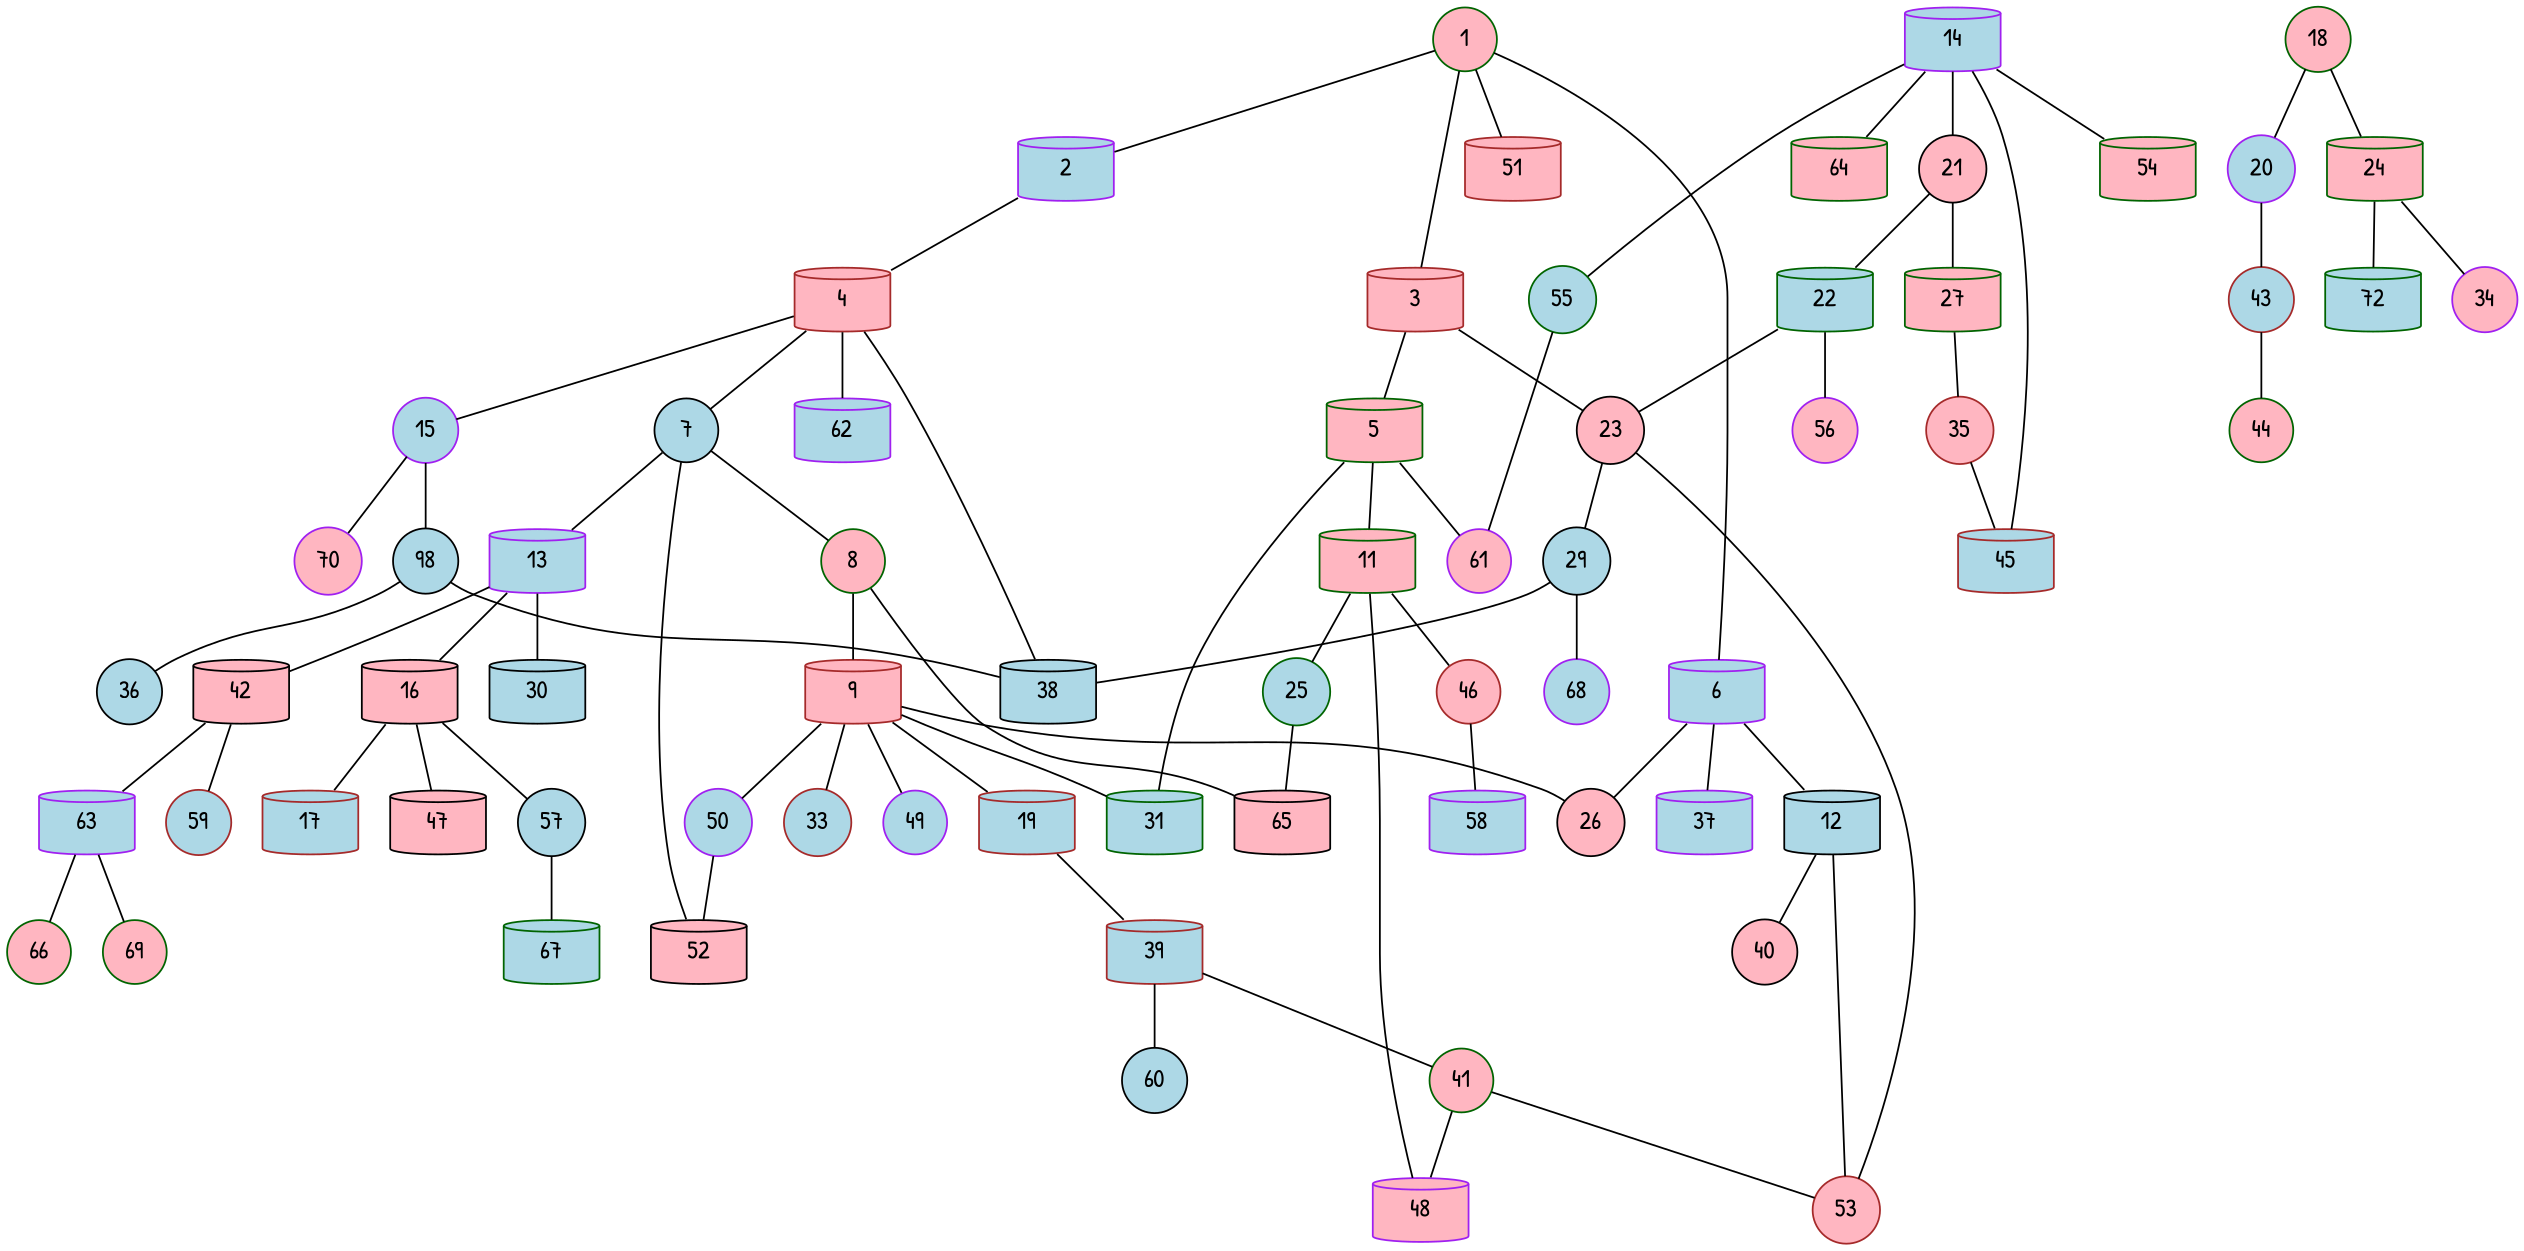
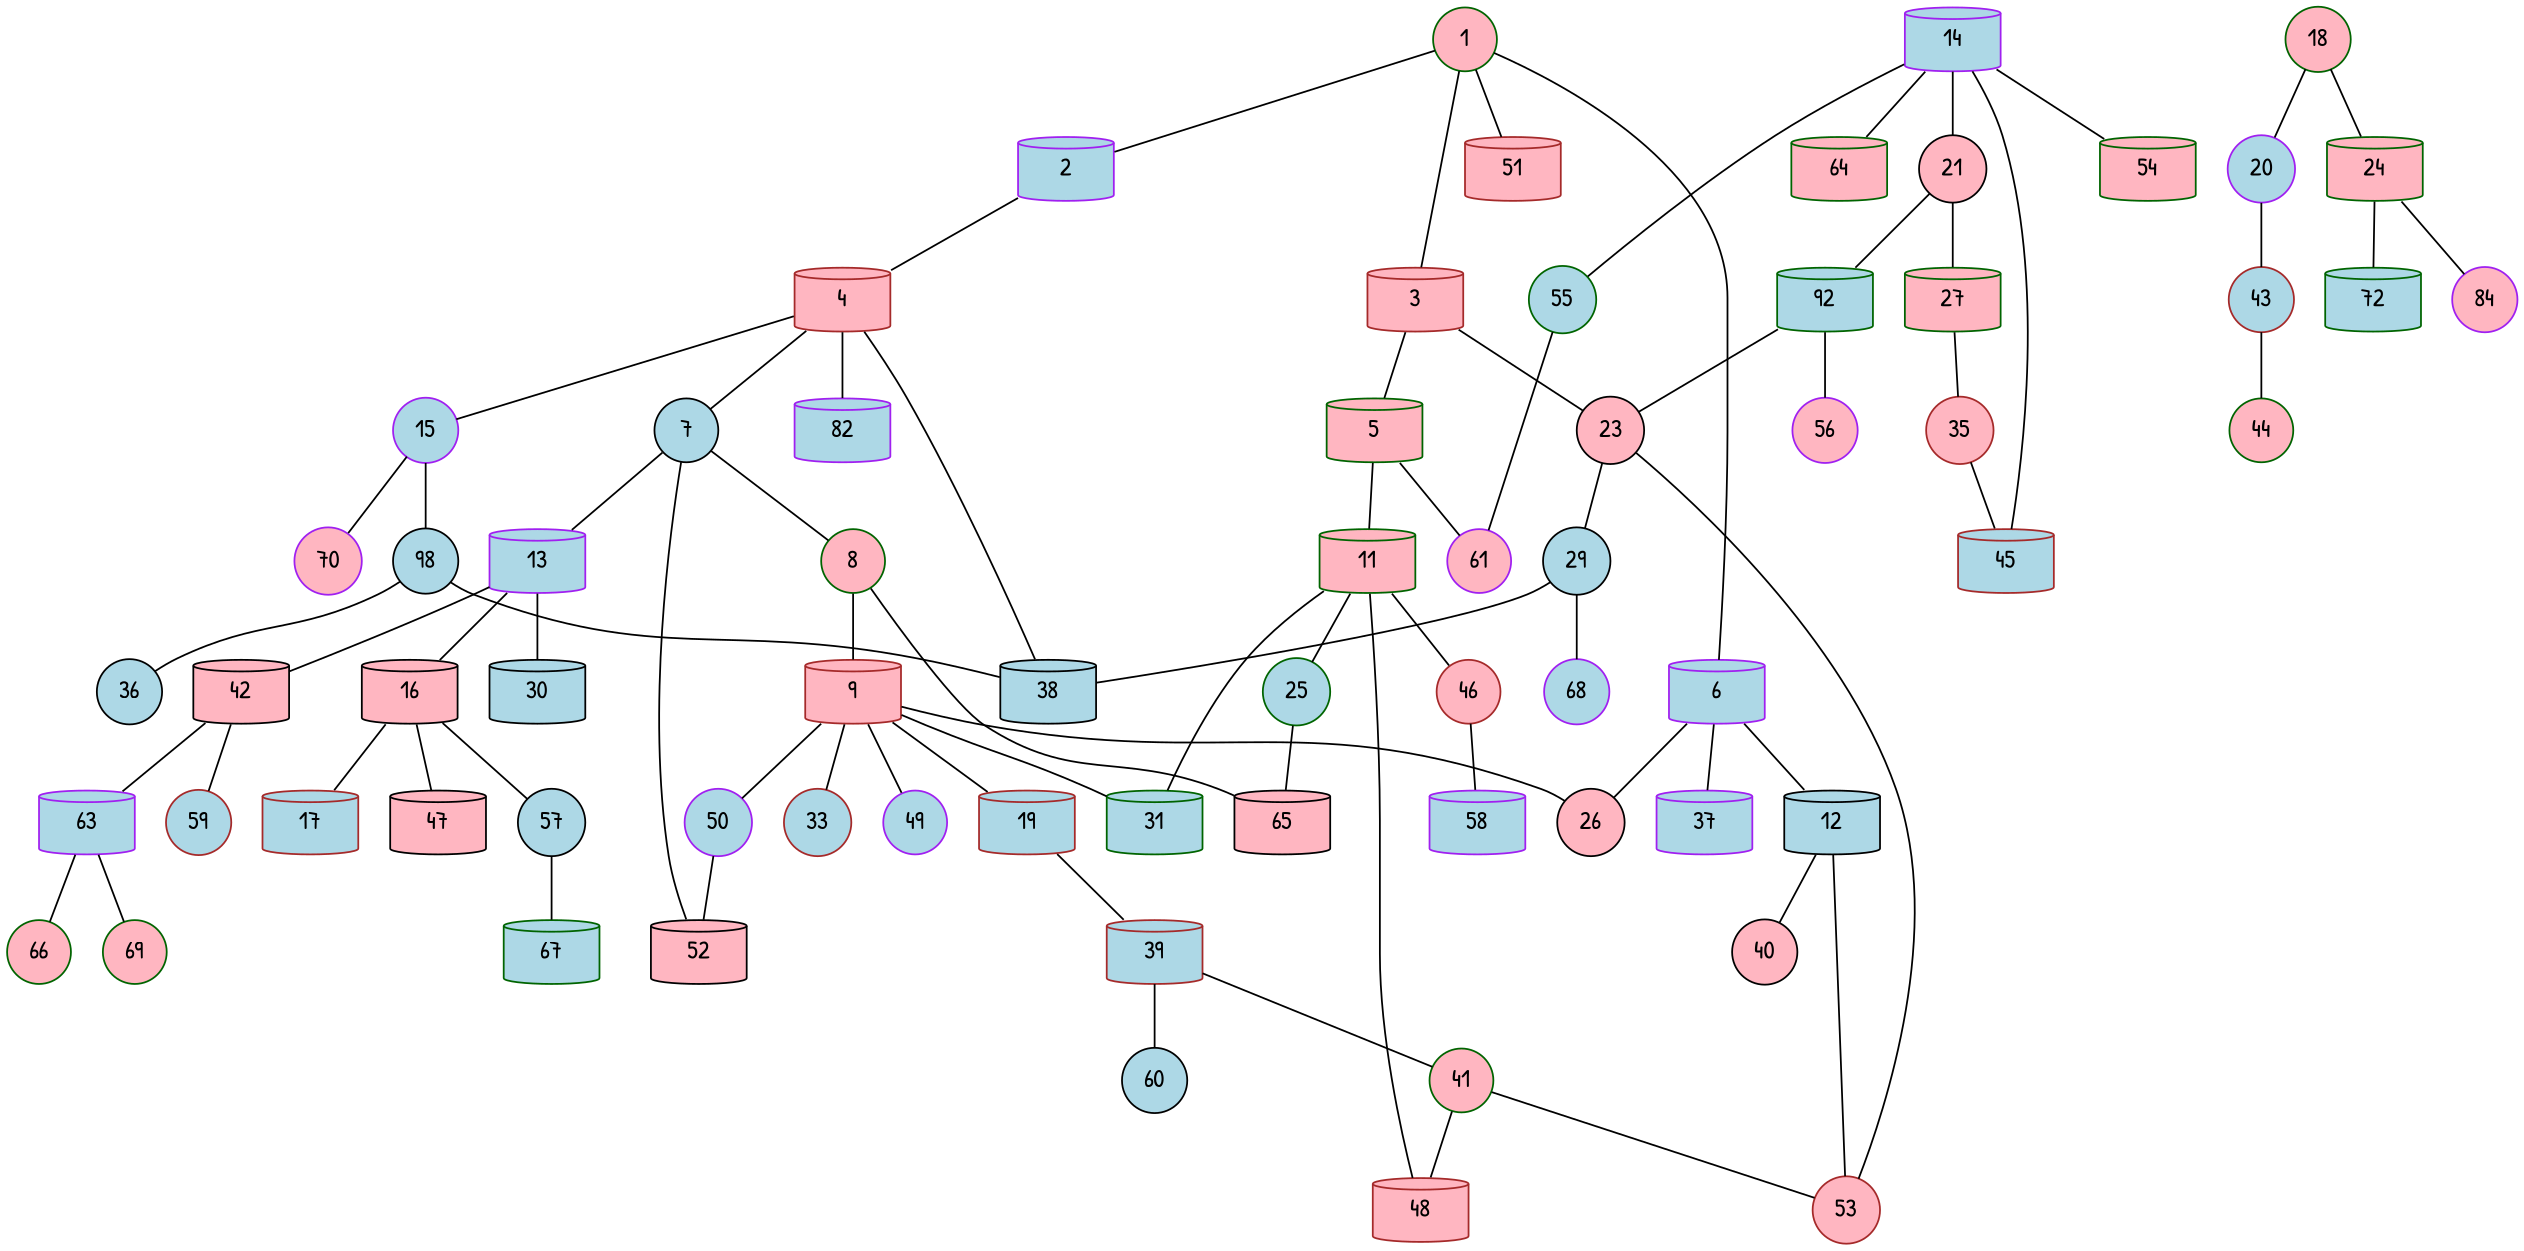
(1825, 300) -> (1825, 300)
(2485, 300) -> (2485, 300)
(842, 430) -> (842, 430)
(1224, 611) -> (1231, 679)
(1421, 1210) -> (1421, 1210)
